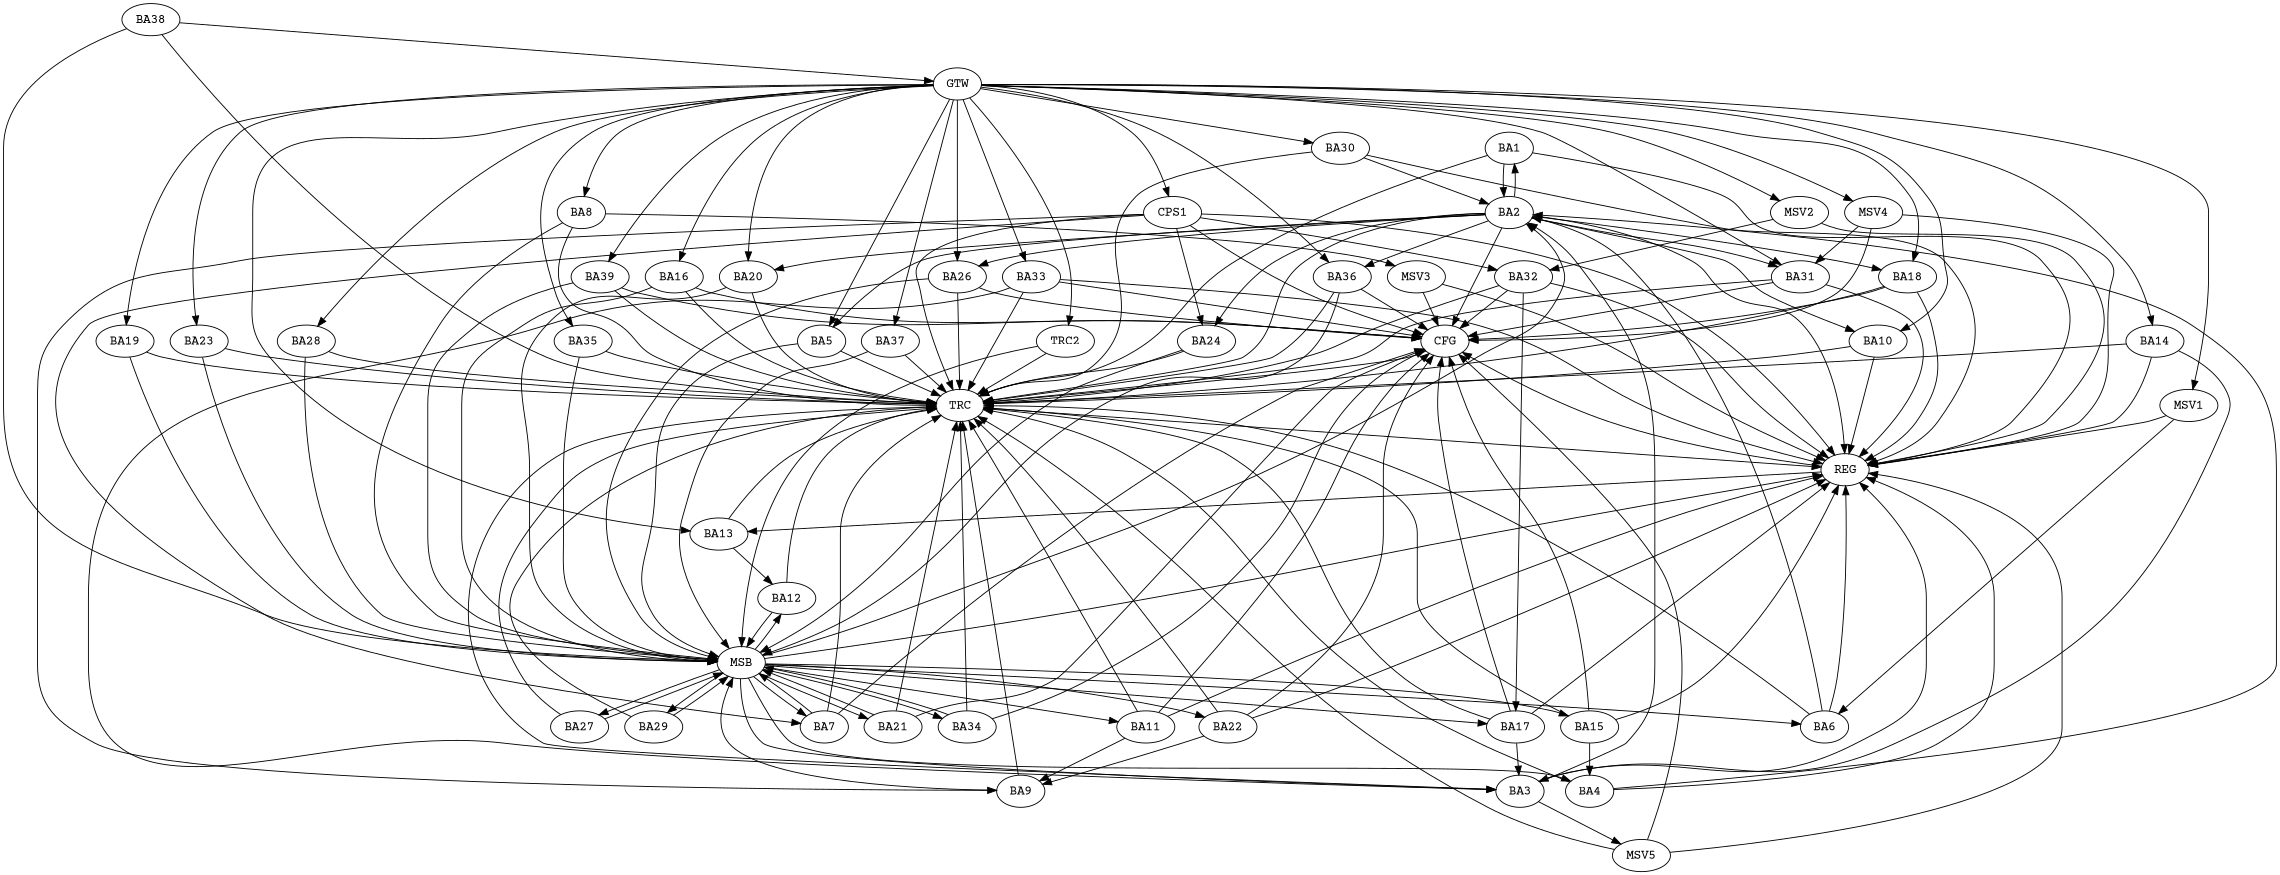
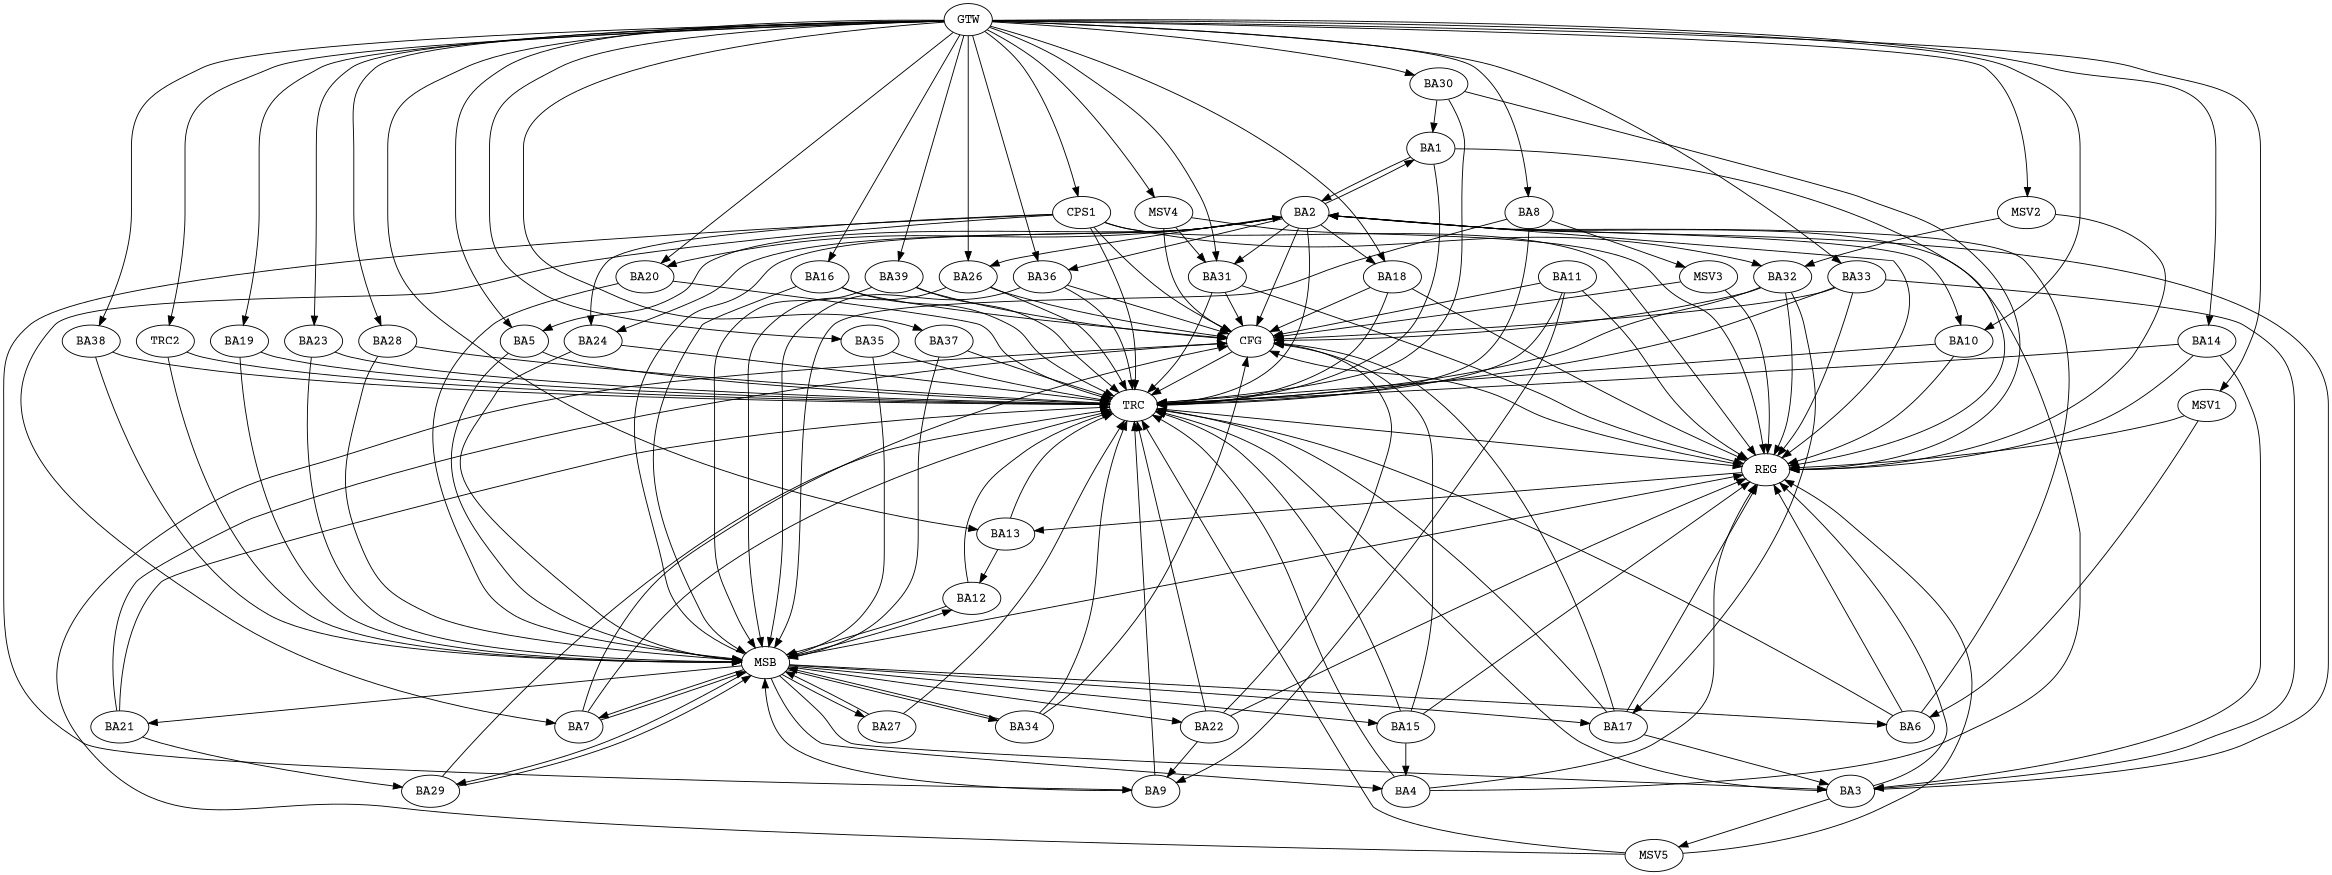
(552, 52) -> (428, 40)
(1428, 181) -> (1435, 112)
(823, 694) -> (286, 770)
(937, 694) -> none
